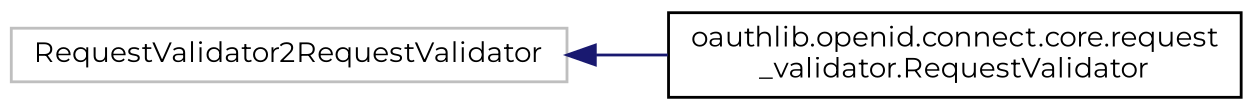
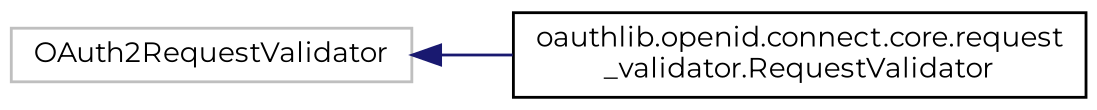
(289, 55) -> (212, 55)
